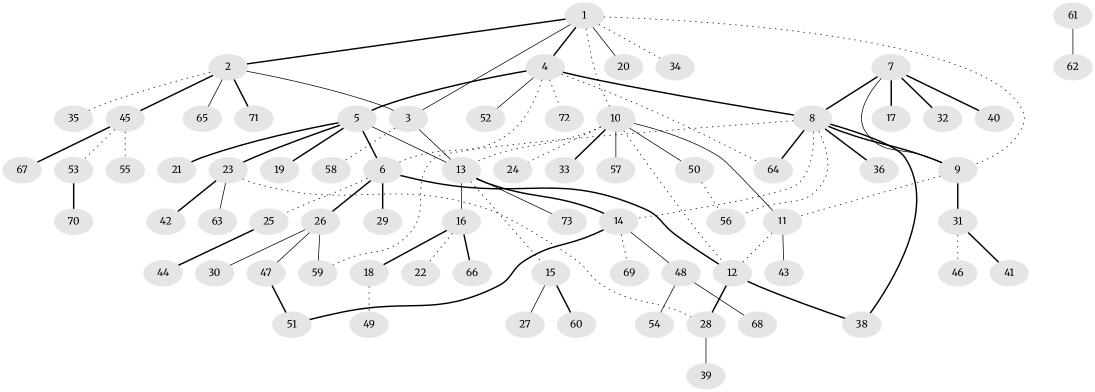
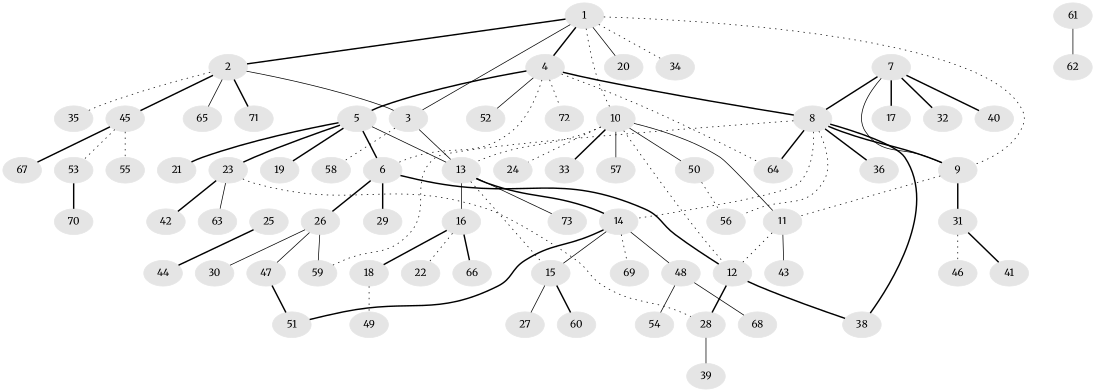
(317, 199) -> none
none -> (585, 247)
